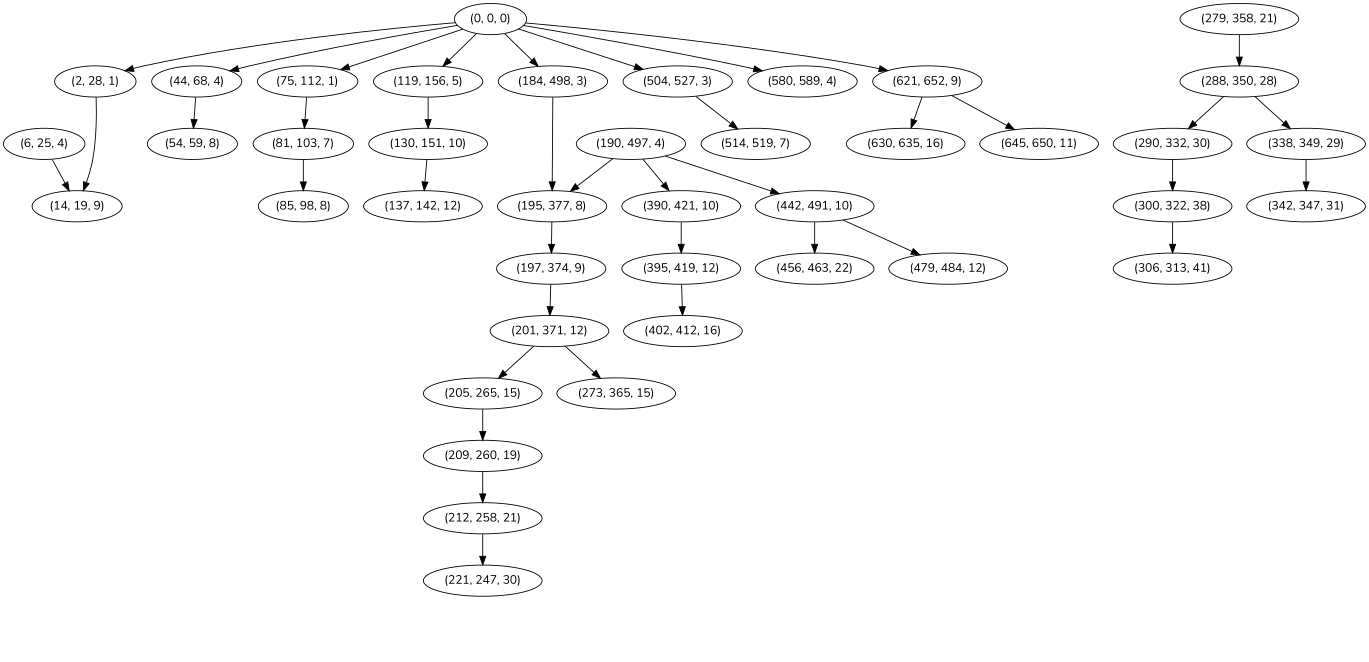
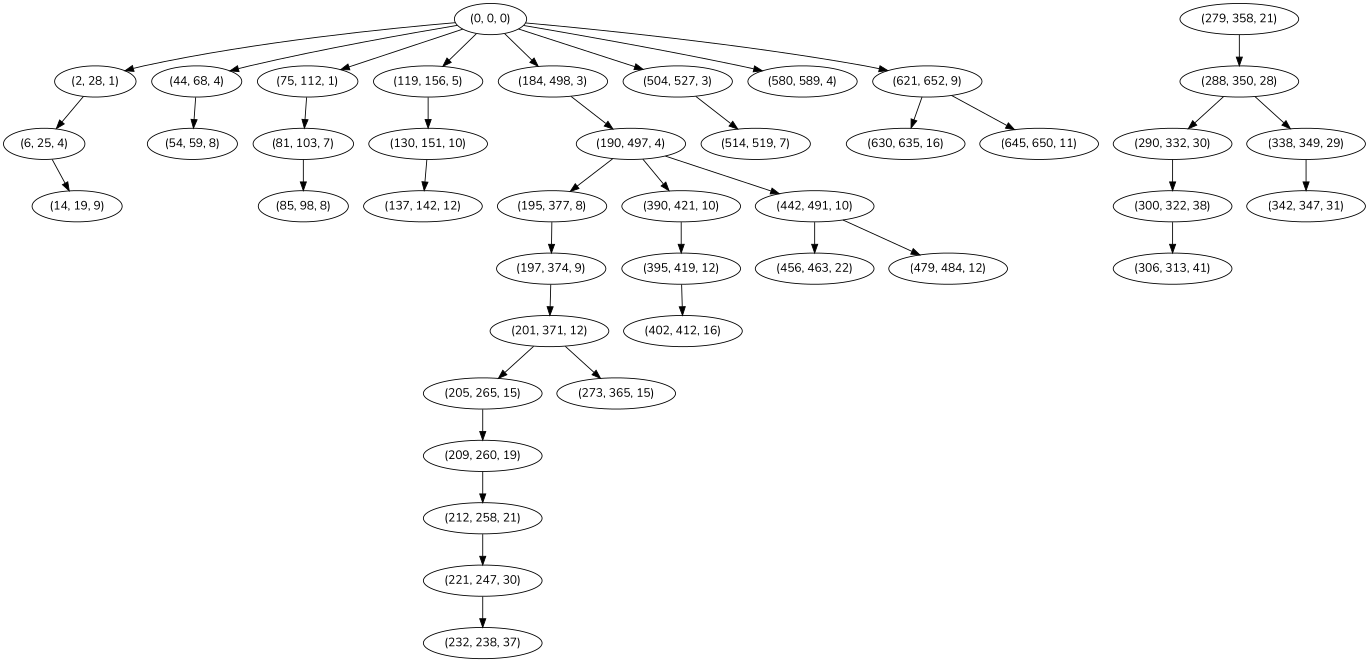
(553, 139) -> (588, 110)
(95, 140) -> (73, 109)
none -> (483, 643)
